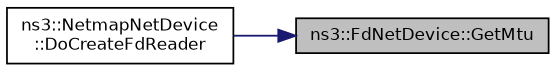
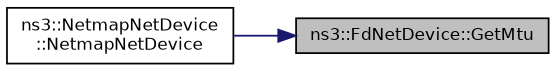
(120, 36) -> (120, 36)
